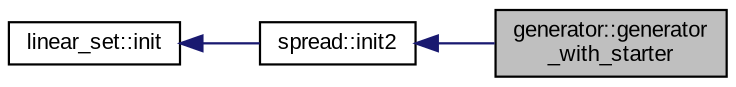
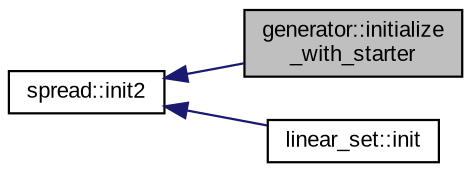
(231, 43) -> (227, 118)
(611, 43) -> (353, 43)
